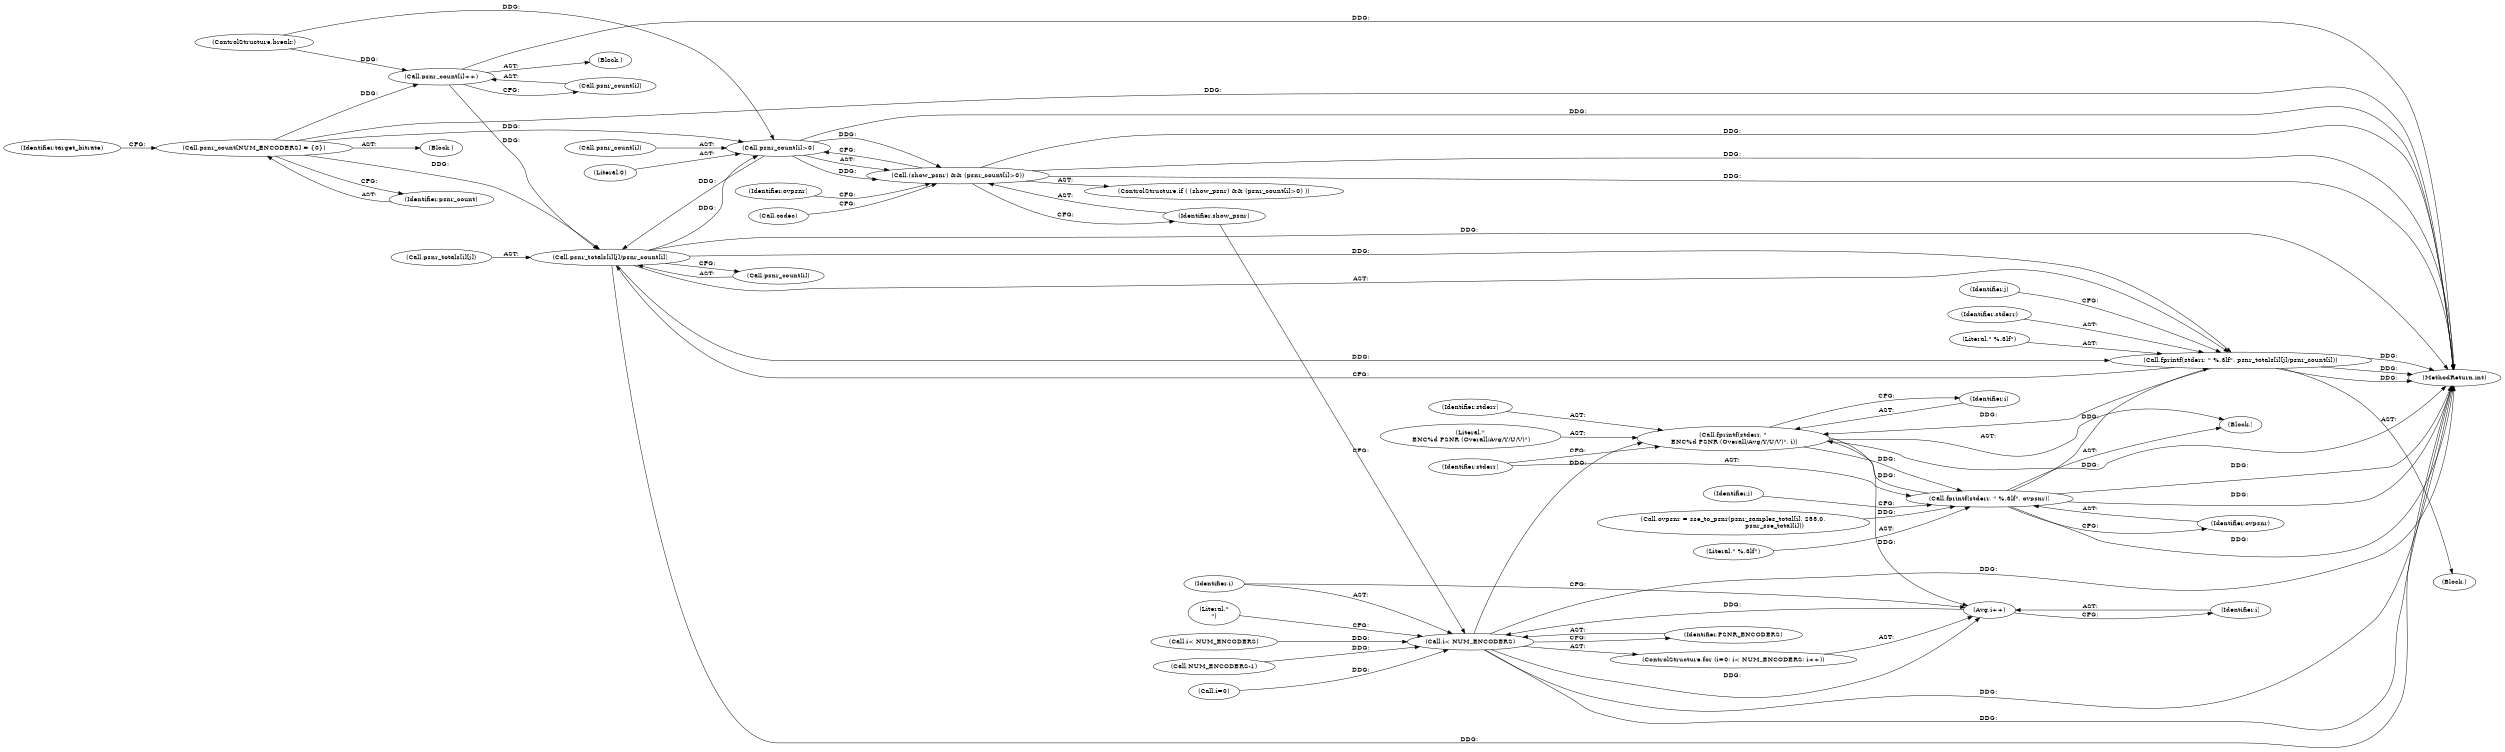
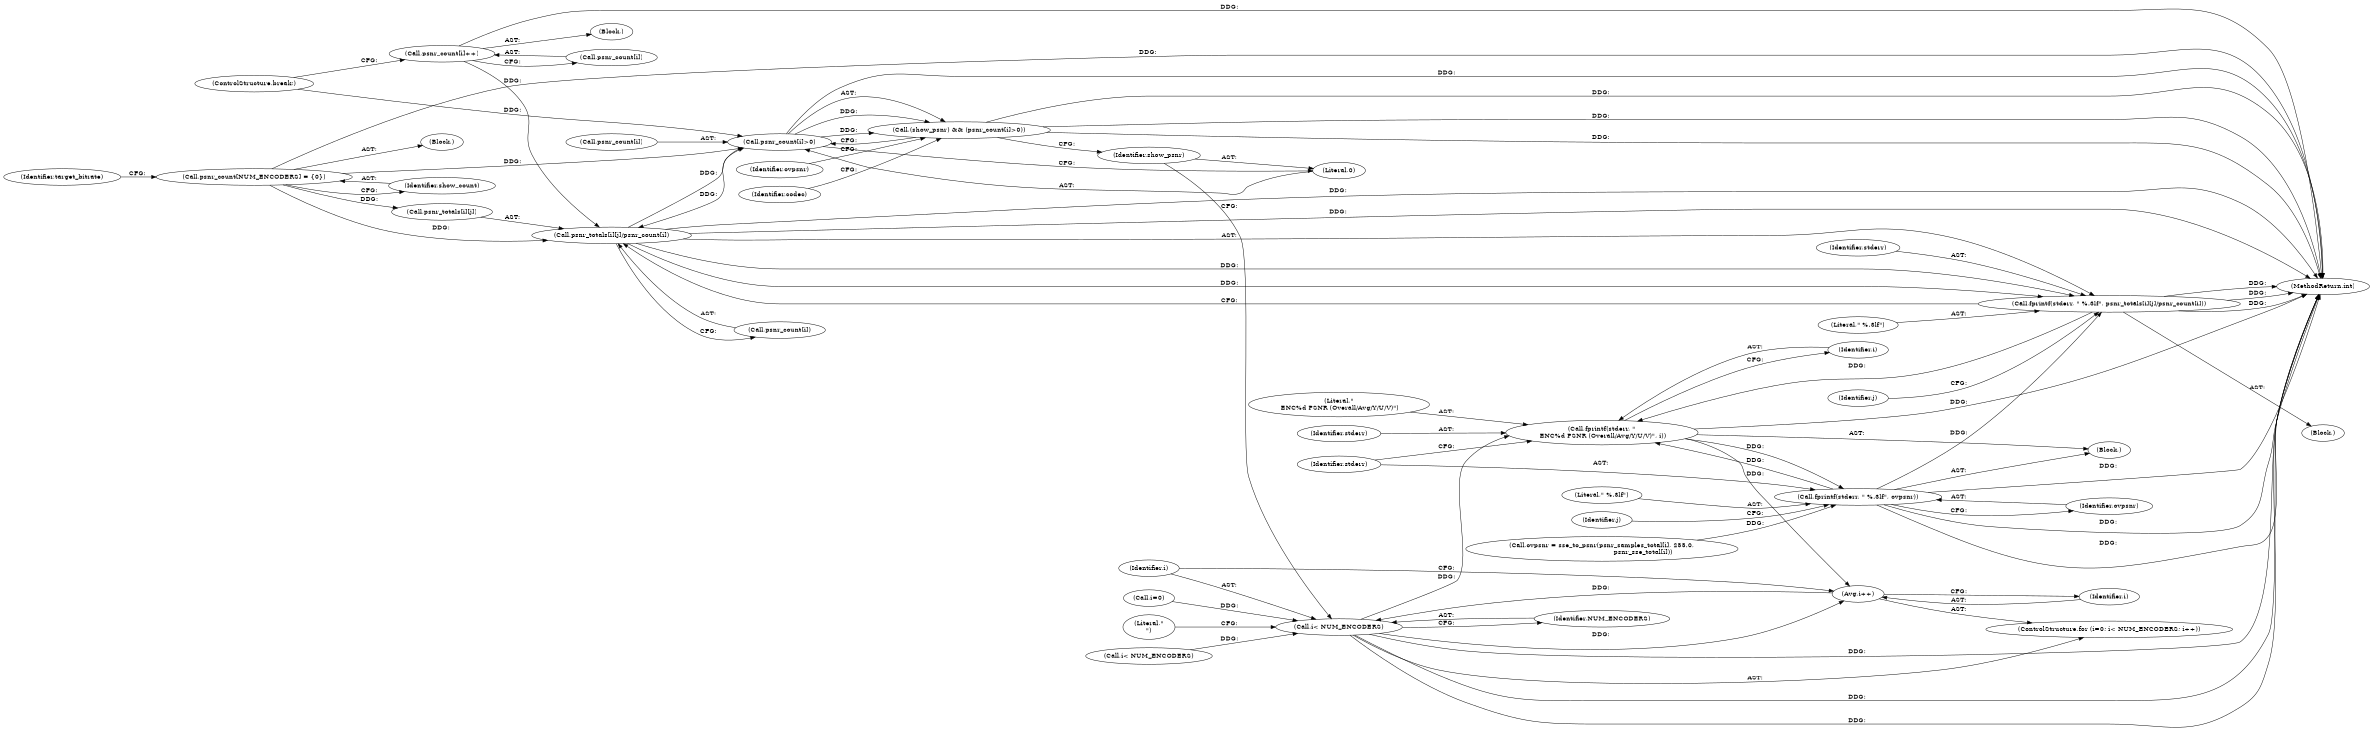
(370, 60) -> (370, 60)
(343, 111) -> (338, 198)
none -> (1065, 167)
(1214, 191) -> none
(441, 200) -> (442, 186)
(1079, 203) -> (1252, 164)
(778, 216) -> (780, 194)
(1733, 635) -> (1602, 619)
(1897, 641) -> (1953, 613)
(1214, 667) -> none
